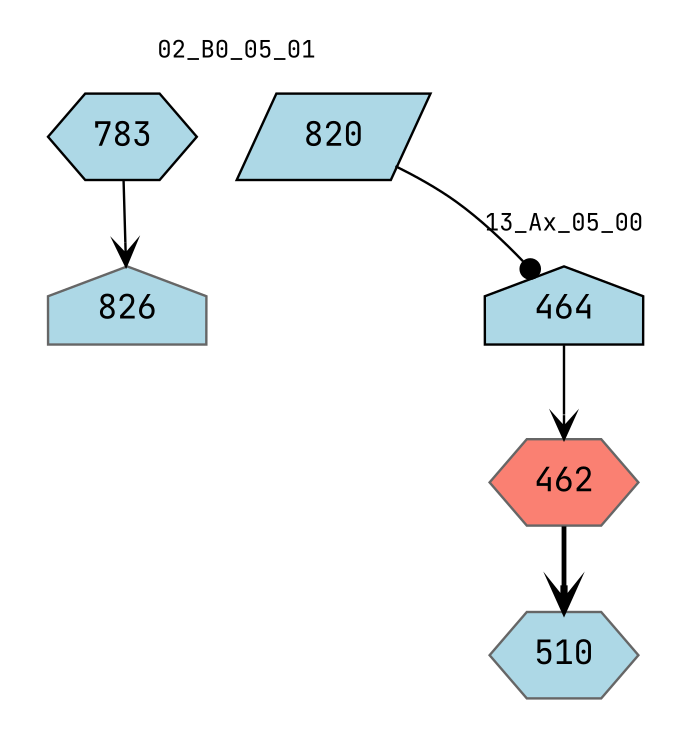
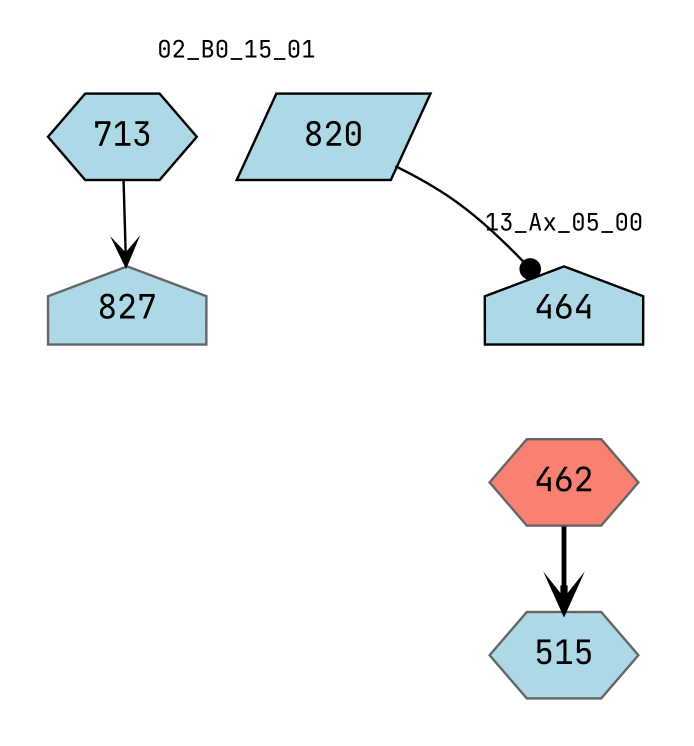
(238, 52) -> (238, 52)
(122, 137) -> (122, 137)
(127, 310) -> (127, 310)
(564, 380) -> none
(564, 655) -> (564, 655)
